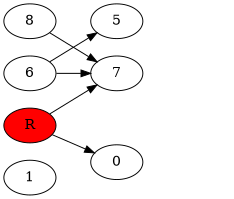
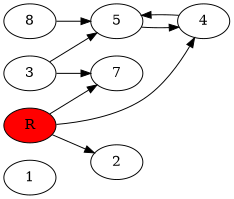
none -> (204, 21)
(67, 44) -> (69, 21)
(30, 73) -> (30, 73)
(117, 162) -> (117, 162)
